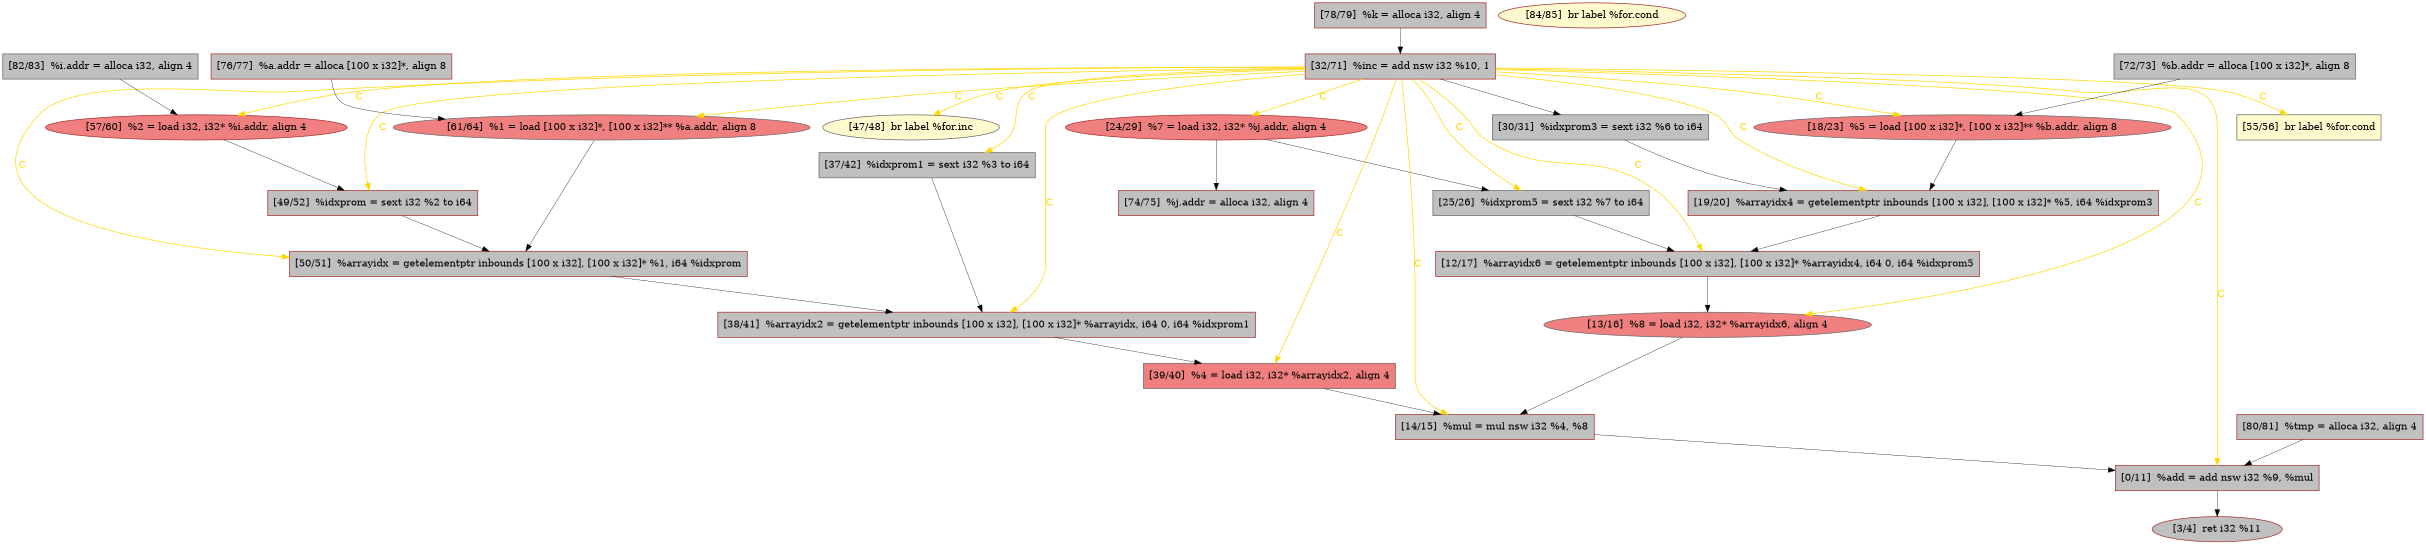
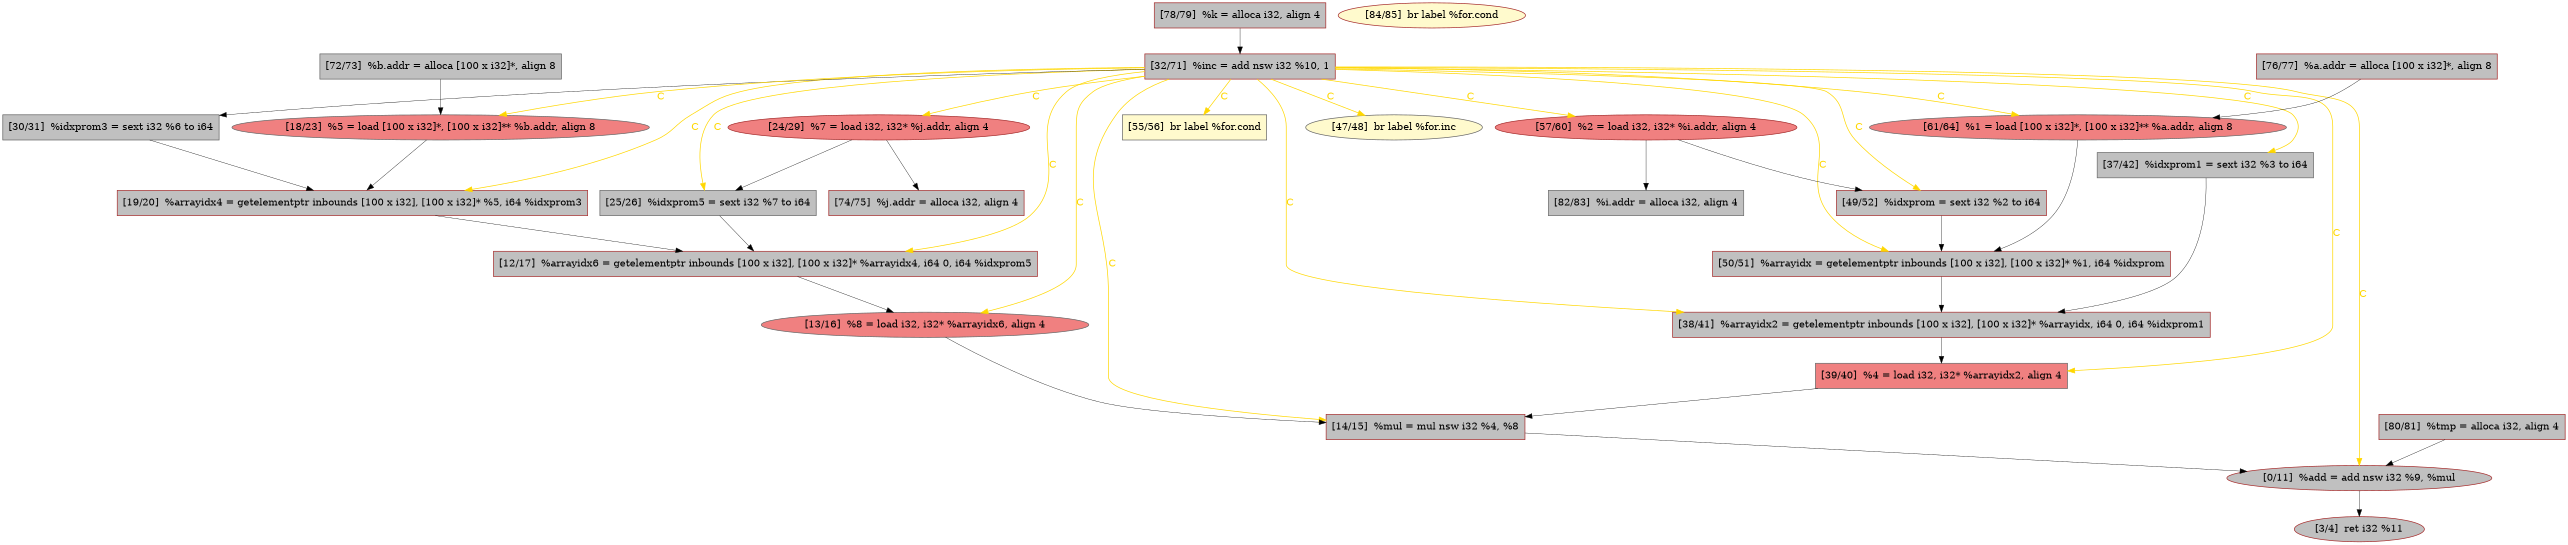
(146, 95) -> (1646, 162)
(2217, 478) -> (2359, 478)
